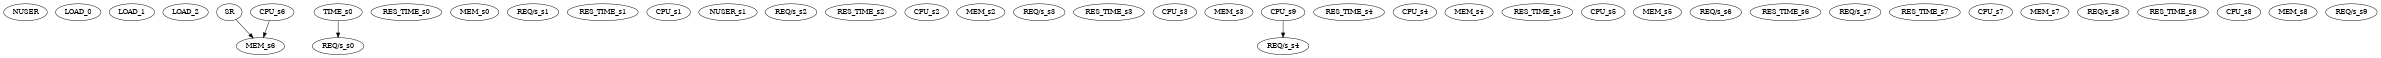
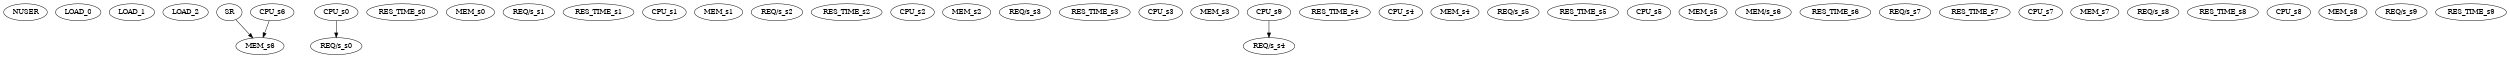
(338, 12) -> (336, 12)
(728, 12) -> (719, 12)
none -> (1513, 12)
(1716, 12) -> (1763, 12)
none -> (2471, 12)
